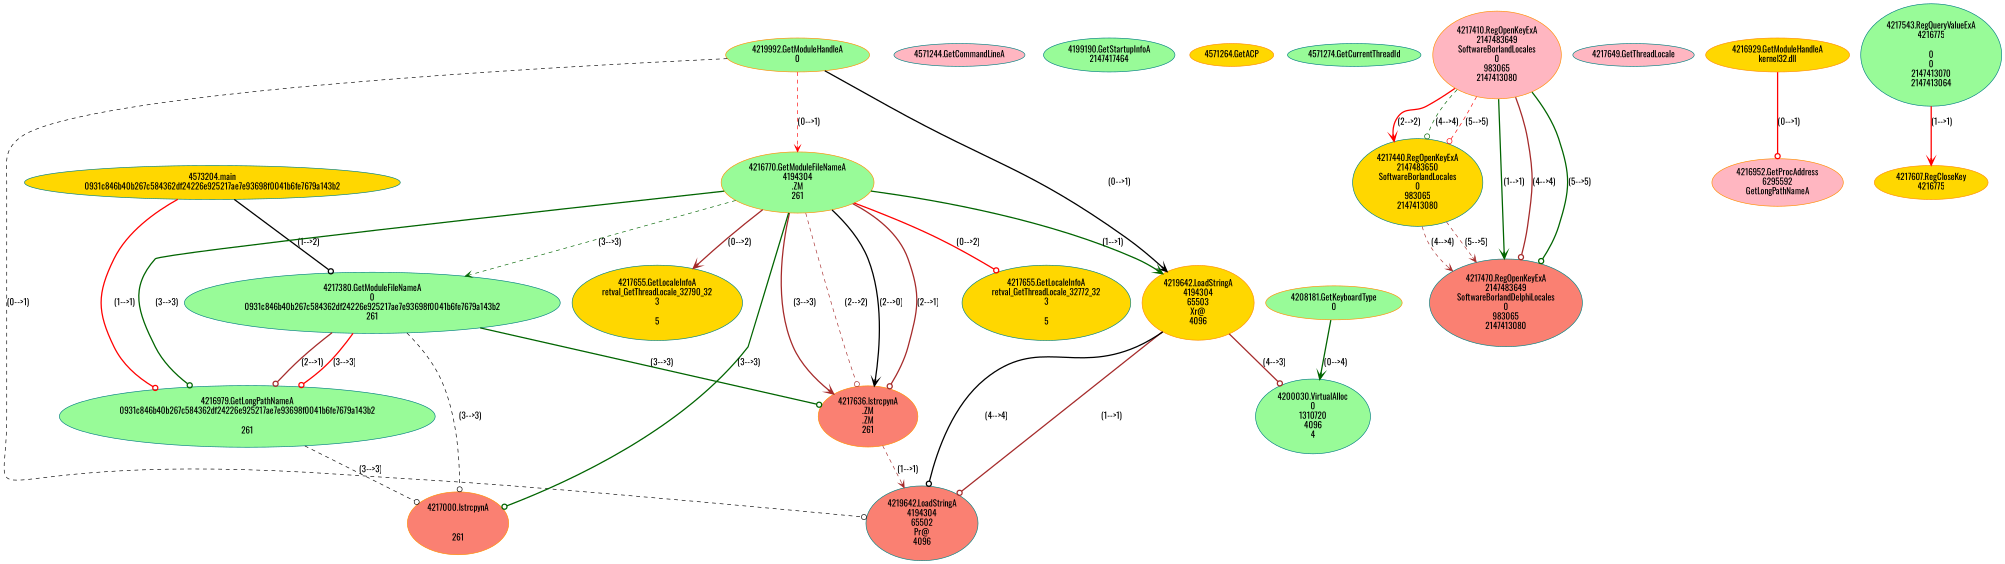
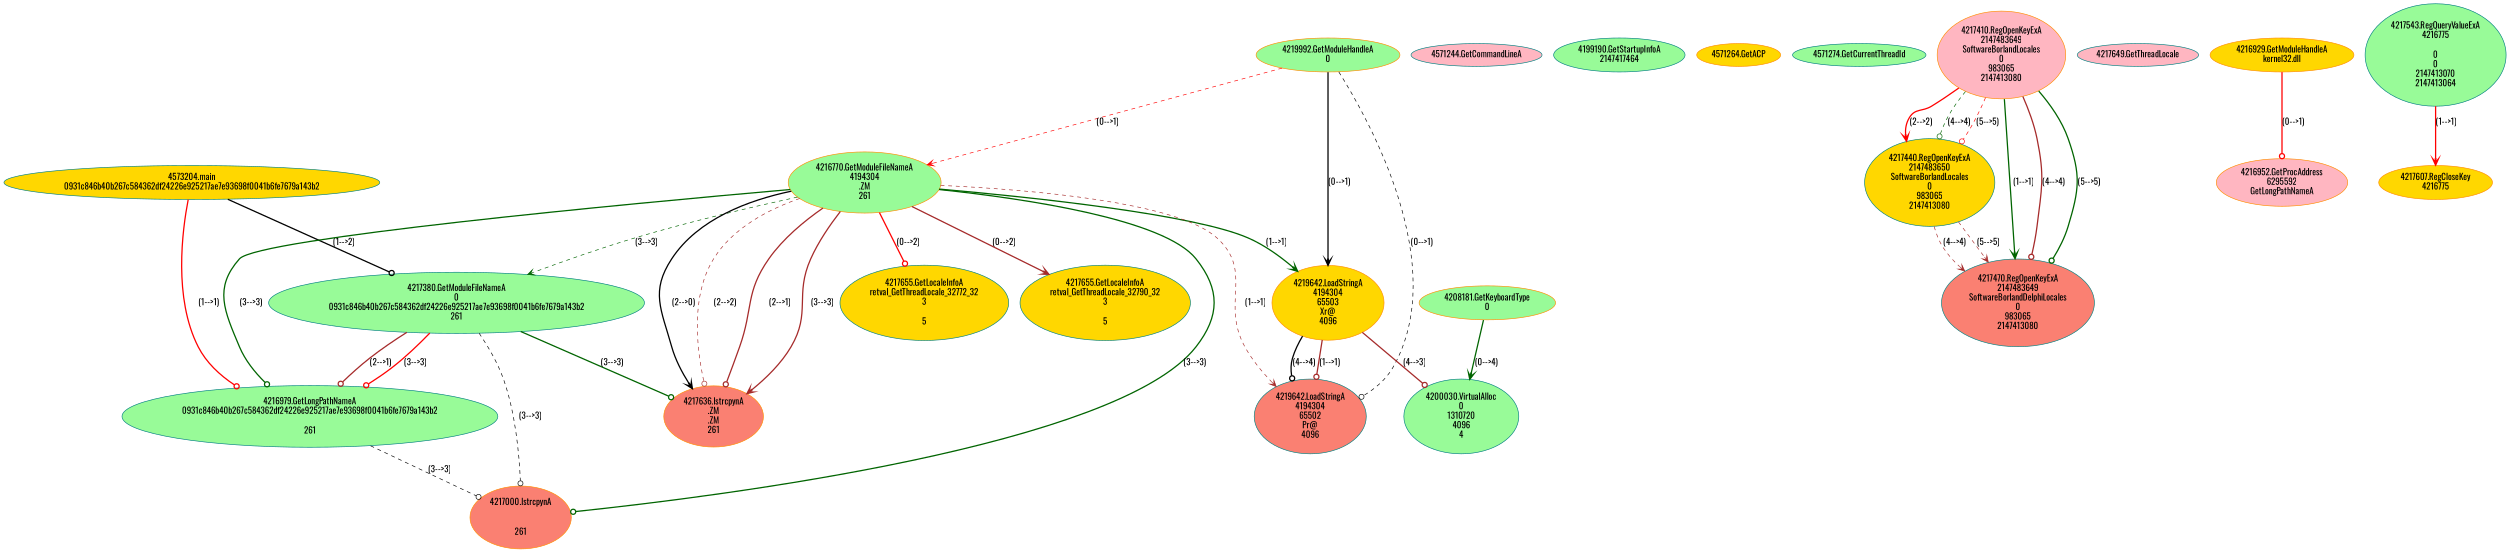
(892, 464) -> (1150, 210)
